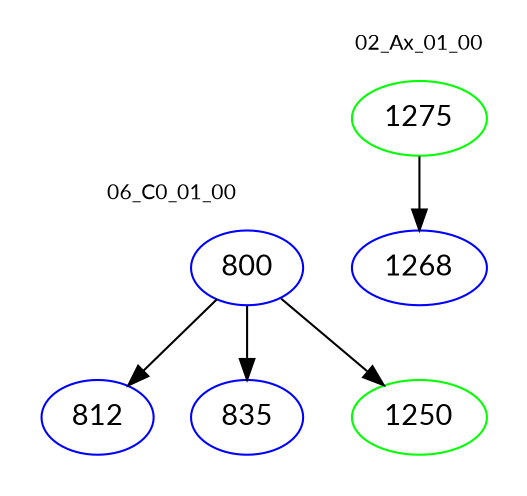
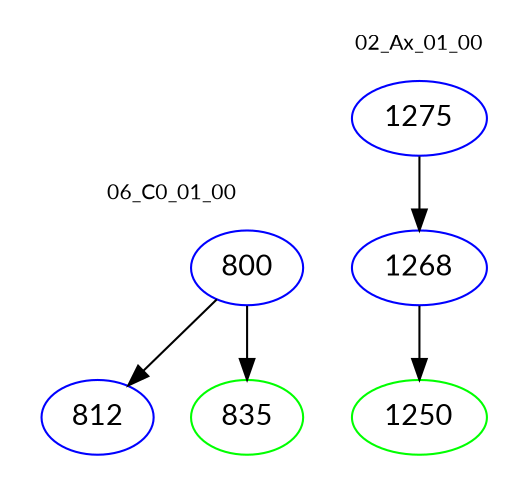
(419, 118) -> (419, 118)
(307, 320) -> (419, 332)
(247, 417) -> (247, 417)
